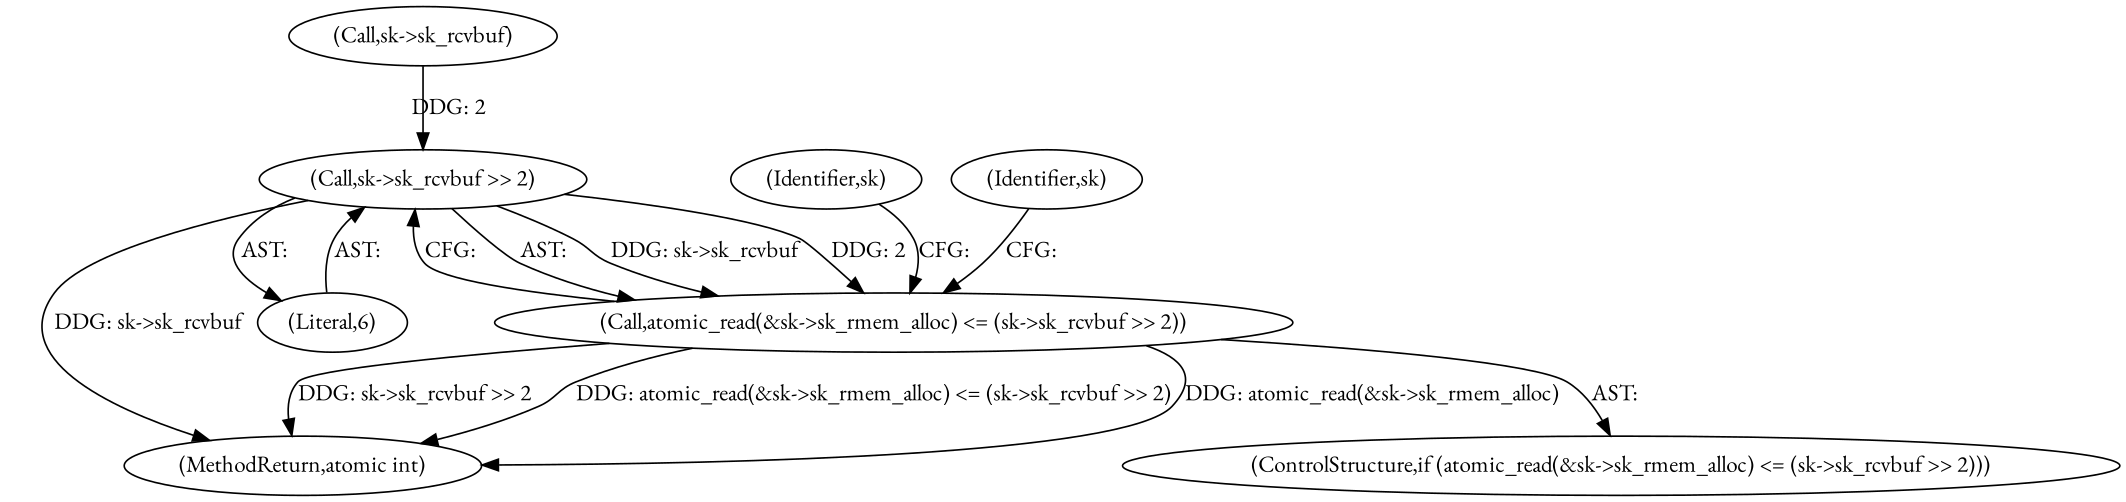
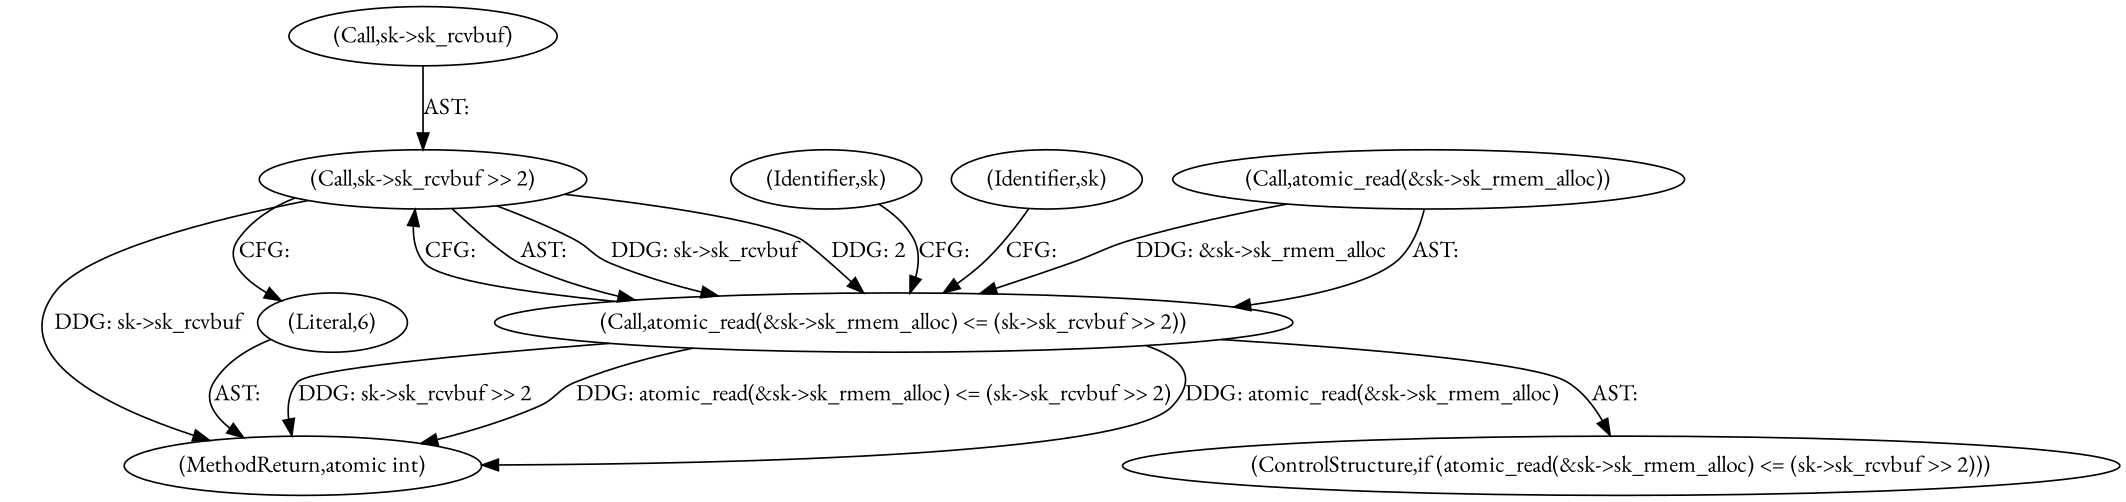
(449, 108) -> (449, 108)
none -> (1429, 179)
(267, 251) -> (267, 251)
(329, 252) -> (219, 375)
